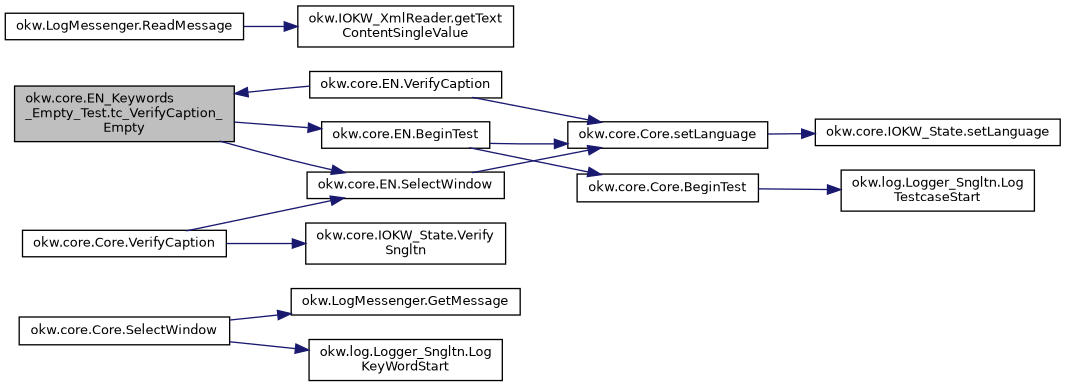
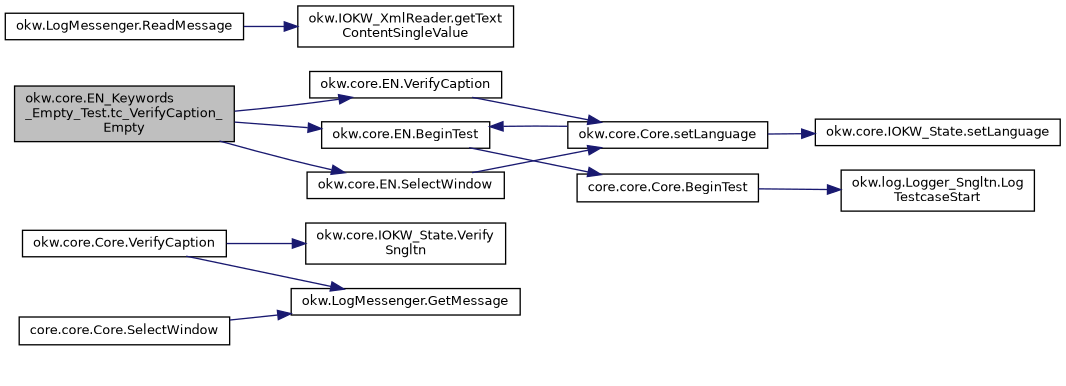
(279, 89) -> (287, 106)
(522, 144) -> (536, 126)
(668, 188) -> (668, 188)
(259, 216) -> (259, 271)
(124, 331) -> (124, 331)
(406, 360) -> none
